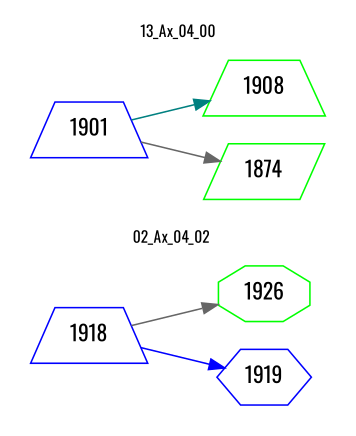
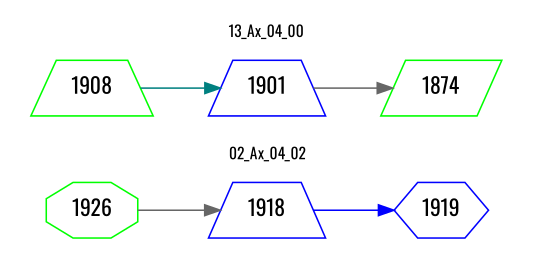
(163, 112) -> (173, 88)
(167, 317) -> (171, 210)
